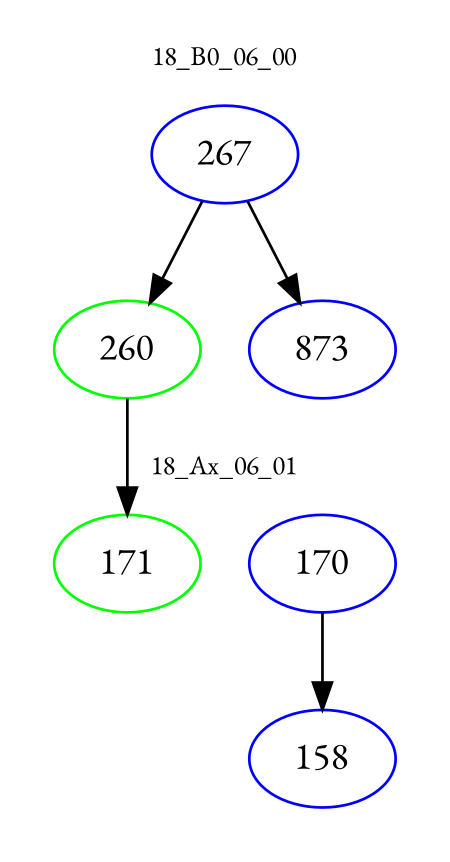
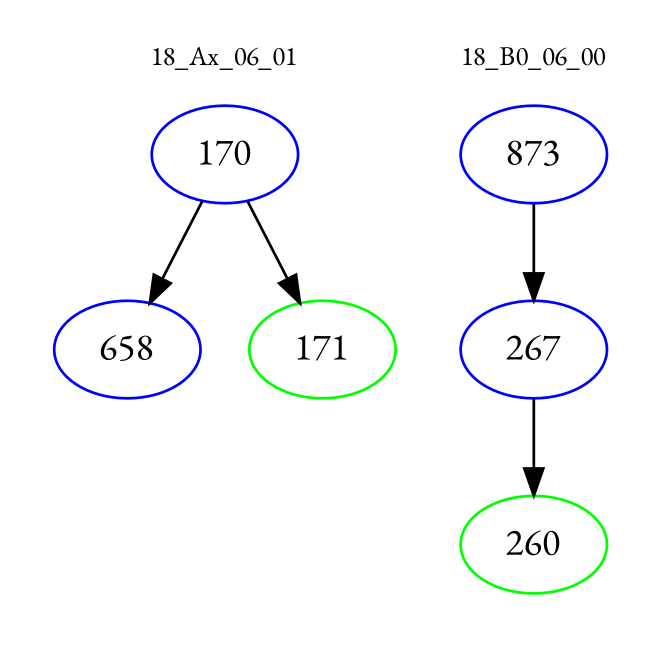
(267, 240) -> (534, 239)
(127, 458) -> (267, 240)
(322, 759) -> (127, 350)
